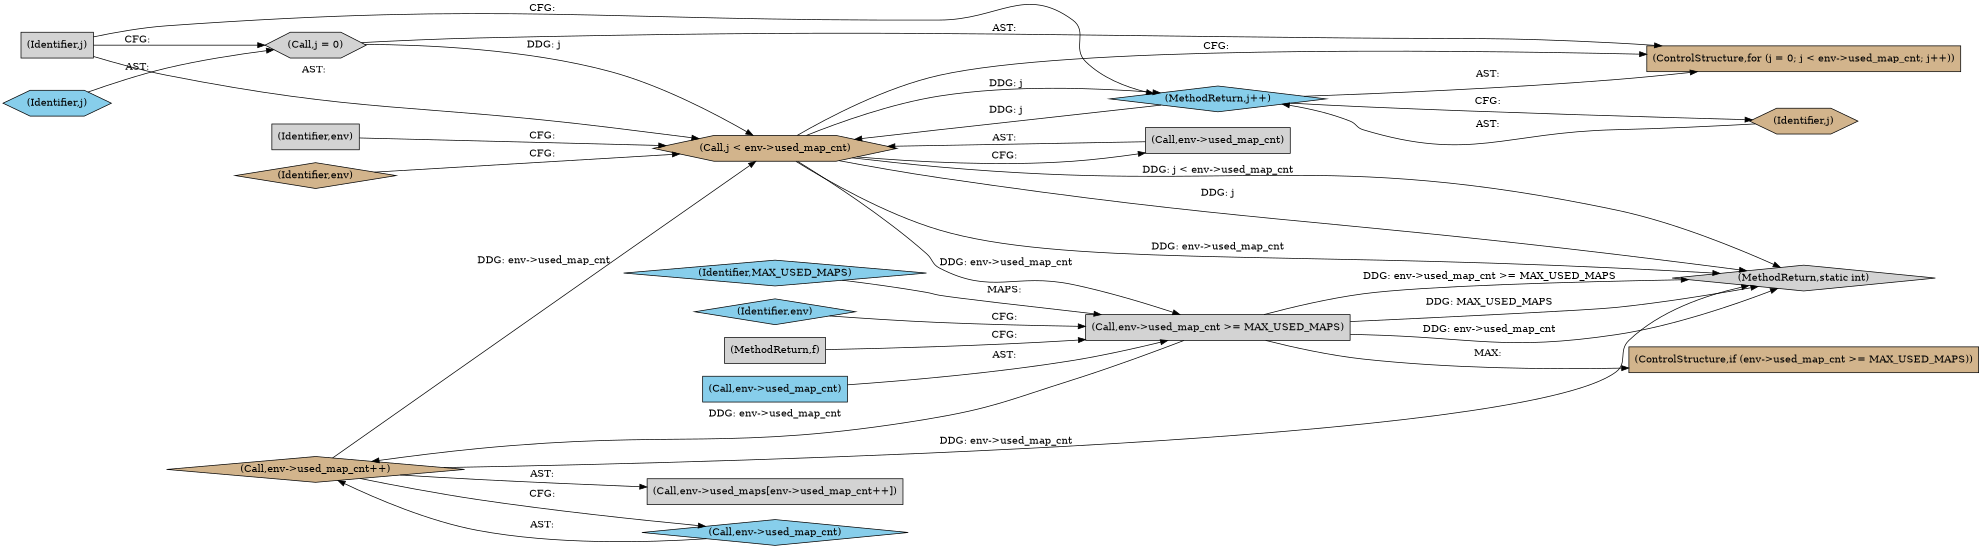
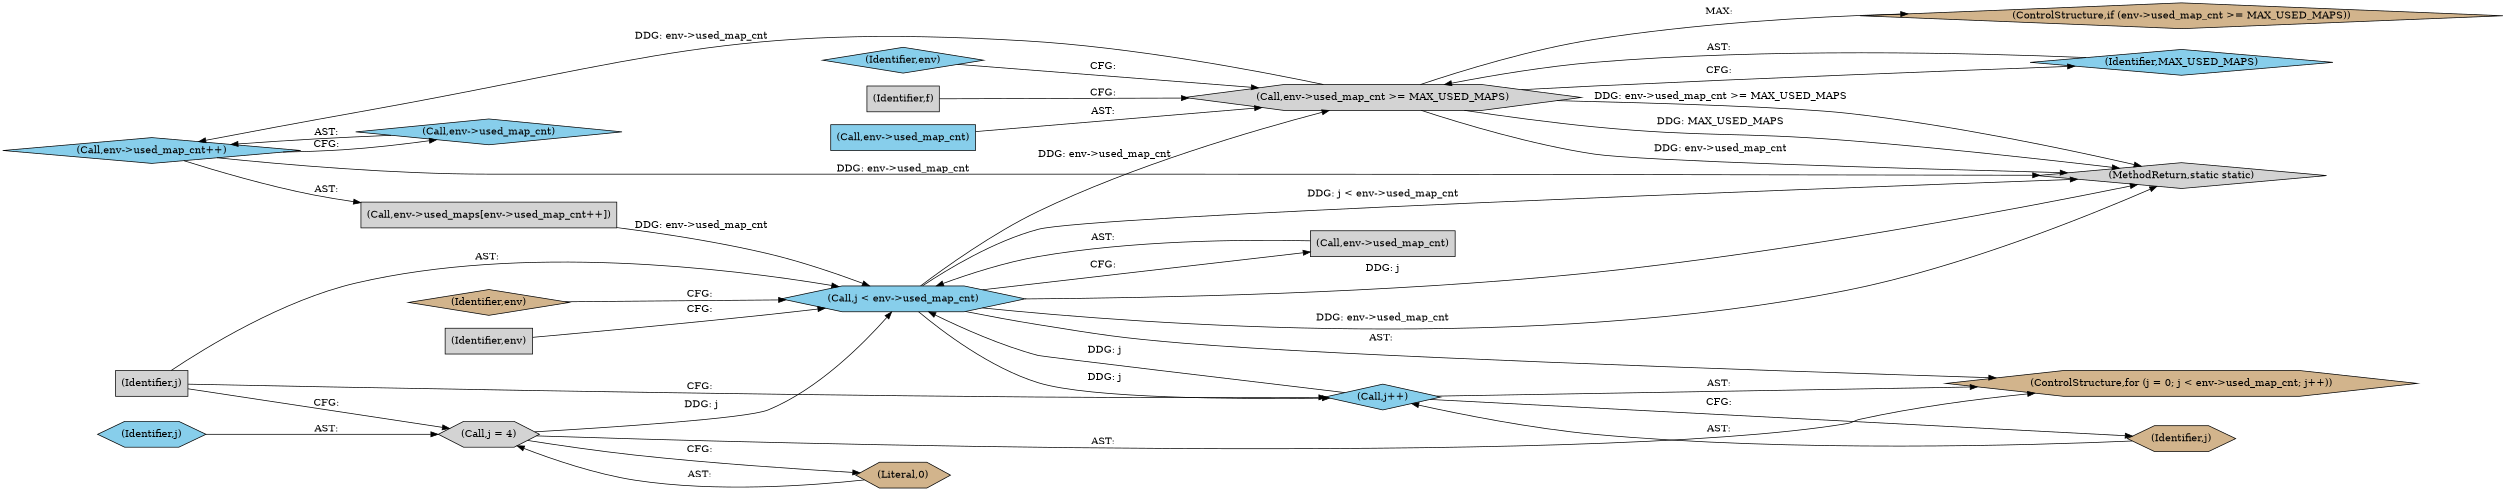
(316, 45) -> (489, 434)
(1218, 46) -> (1383, 338)
(1804, 59) -> (2181, 383)
none -> (1794, 77)
(1218, 99) -> (1383, 397)
(775, 148) -> (903, 299)
(1804, 278) -> (2181, 176)
(1006, 290) -> (1721, 48)
(541, 312) -> (742, 248)
(1218, 328) -> (1383, 97)
(775, 350) -> (903, 99)
(1804, 360) -> (2181, 16)
(316, 469) -> (152, 150)
none -> (903, 475)
